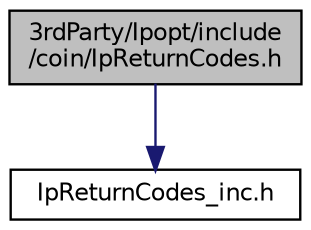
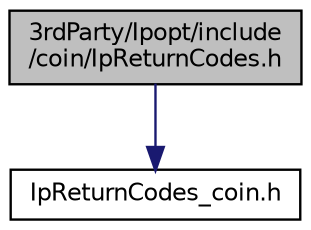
(155, 195) -> (155, 195)
